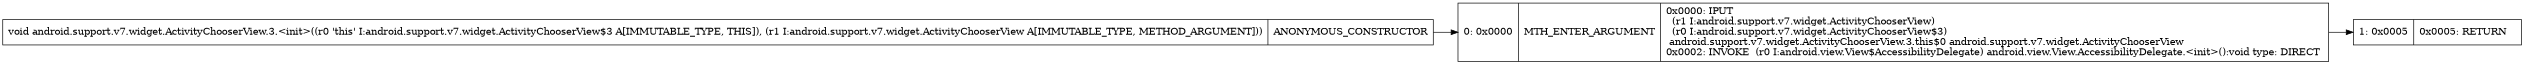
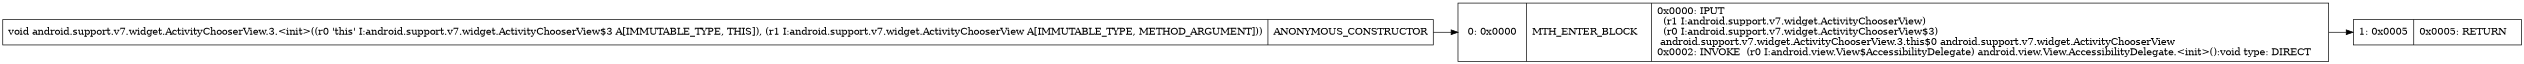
(1589, 32) -> (1585, 32)
